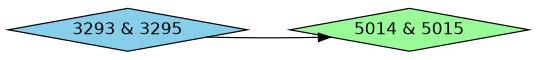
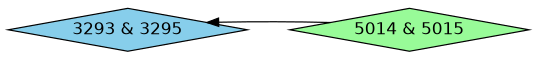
(263, 38) -> (275, 22)
